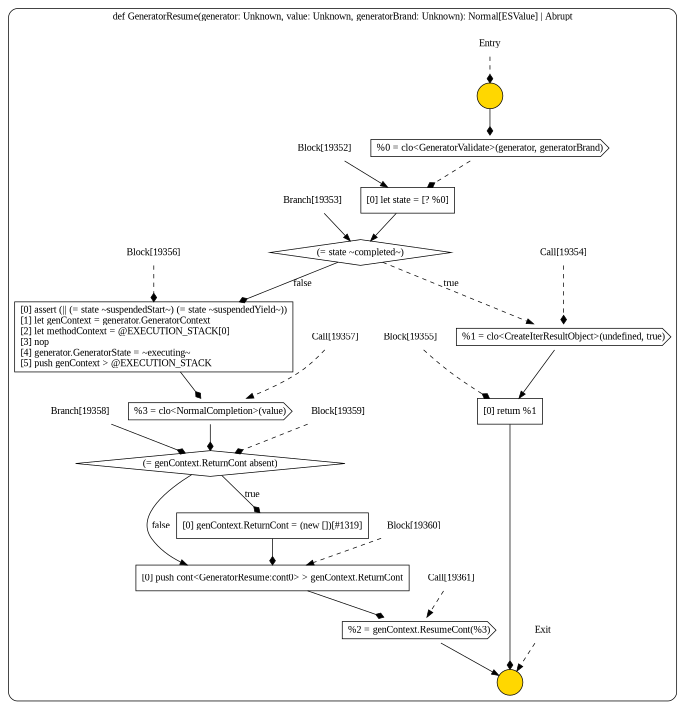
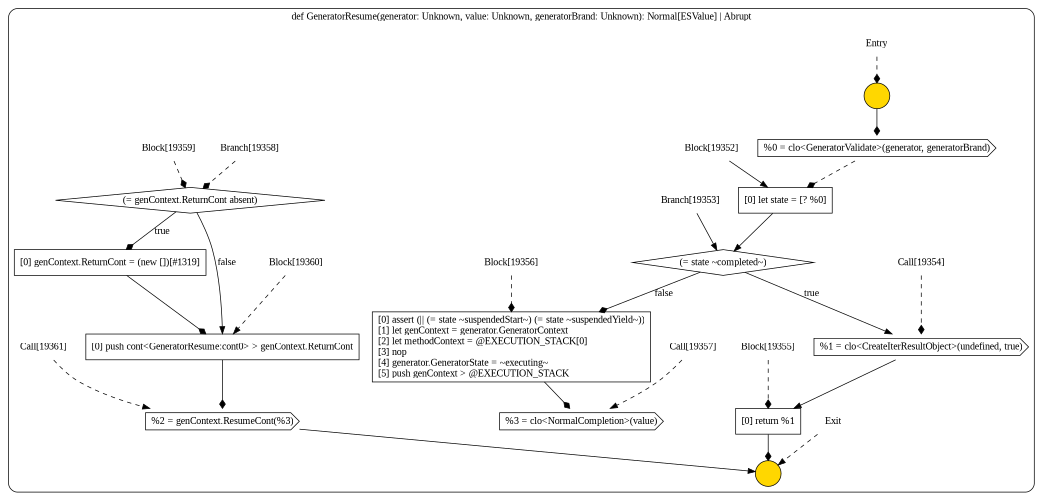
(455, 292) -> (815, 302)
(210, 433) -> none
(144, 437) -> (222, 172)
